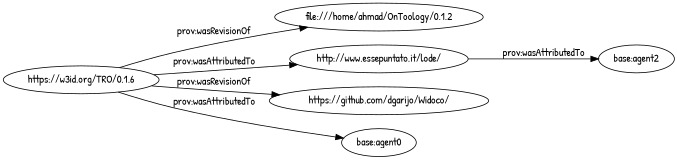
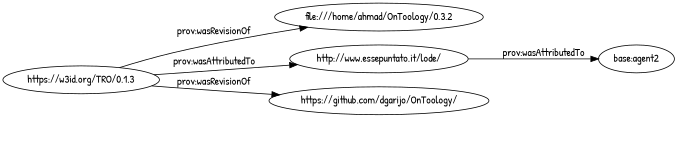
(379, 17) -> (379, 17)
(81, 80) -> (81, 80)
(379, 101) -> (379, 101)
(379, 143) -> none
